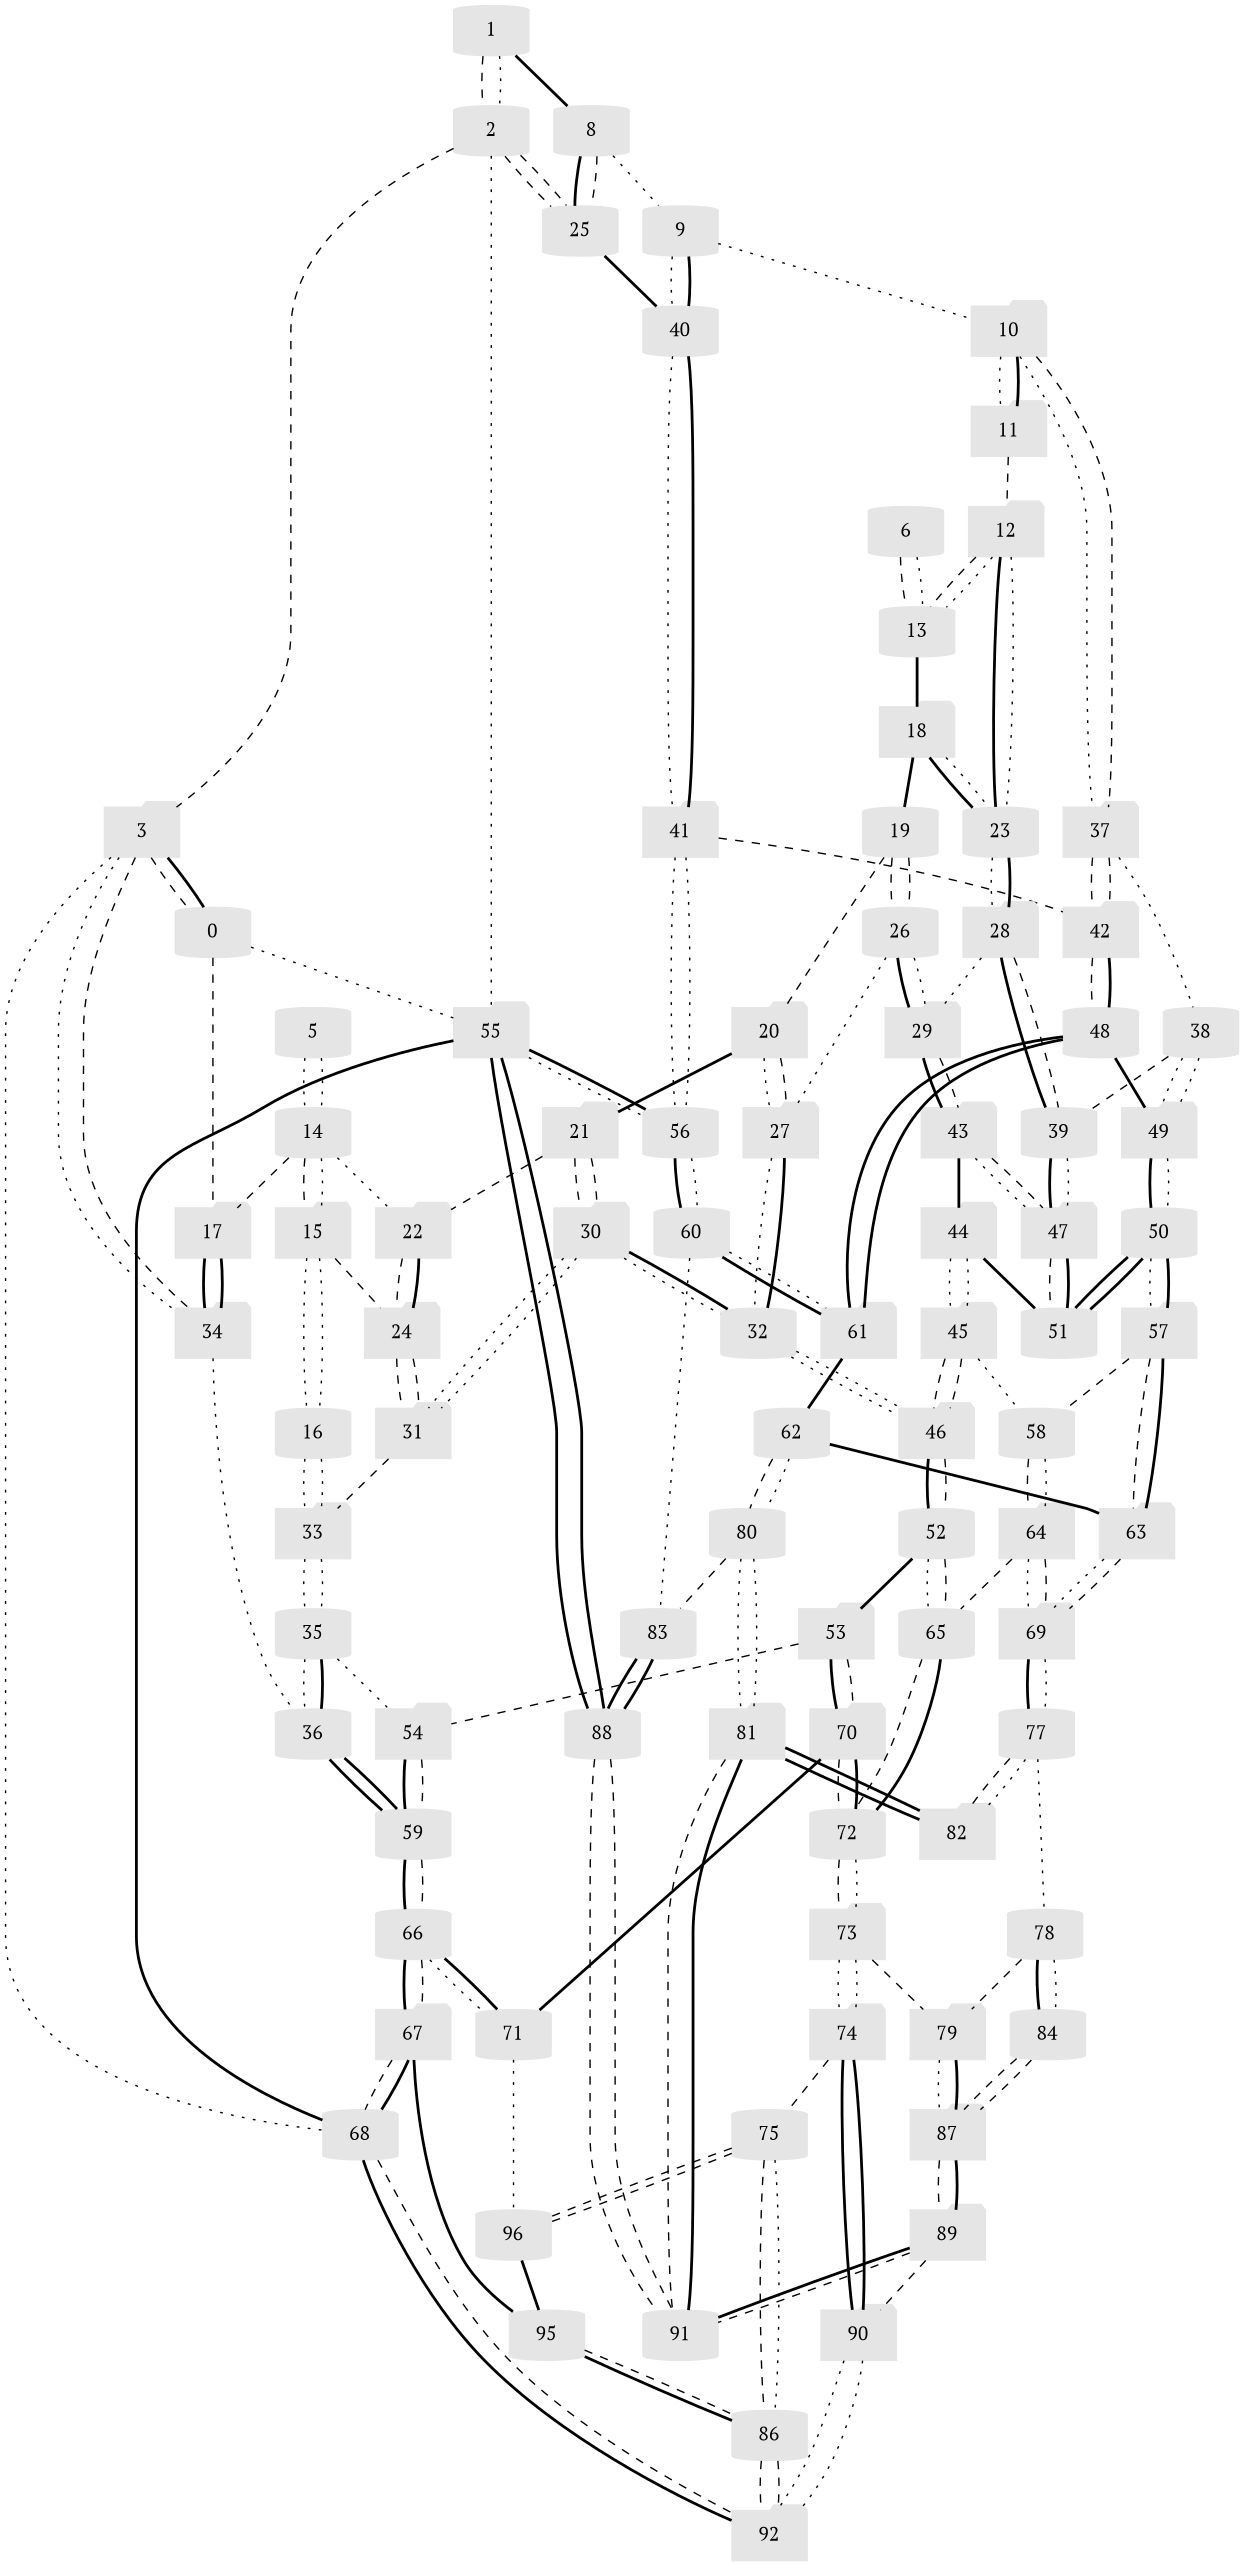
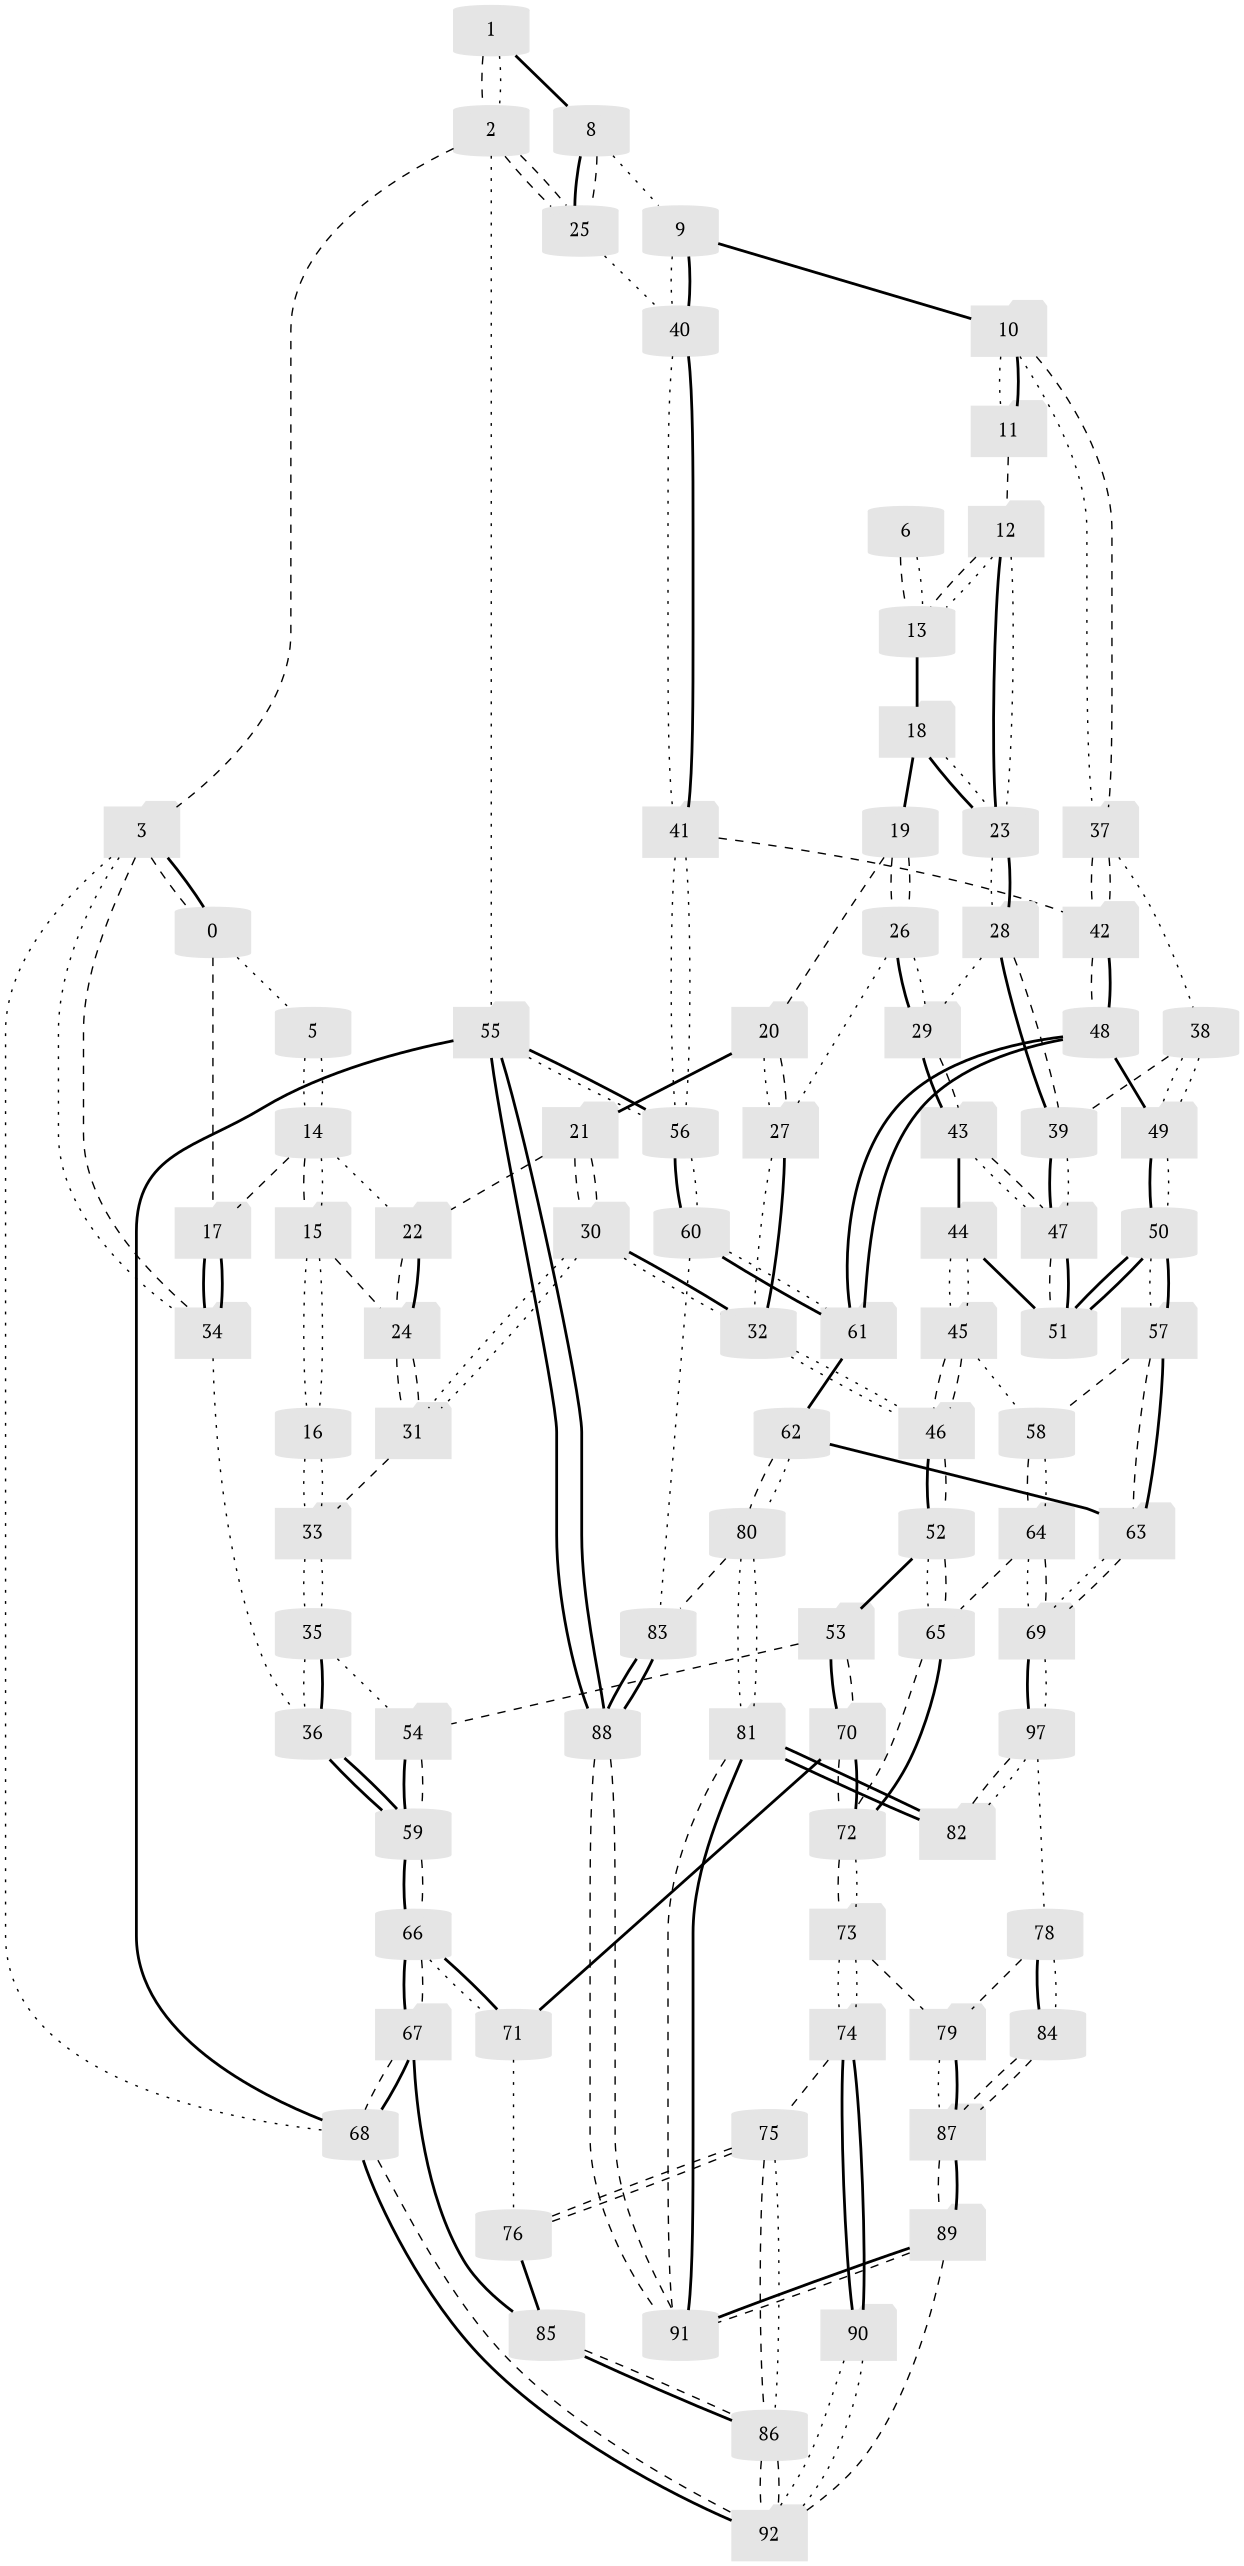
(631, 281) -> (631, 281)
(845, 281) -> (845, 281)
(352, 983) -> (263, 983)
(1037, 1734) -> (1037, 1734)
(514, 2235) -> (514, 2235)
(903, 2285) -> (898, 2399)
(547, 2335) -> (547, 2335)
